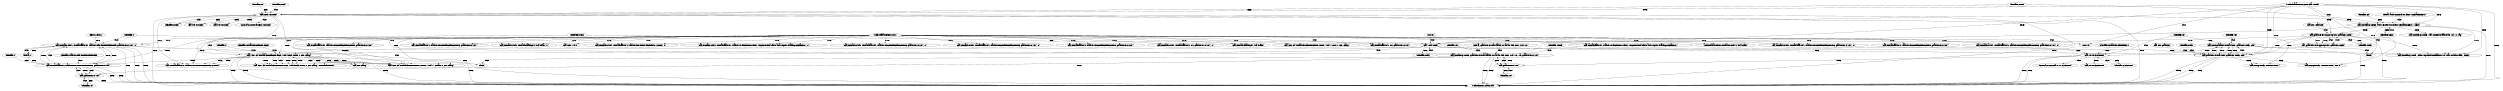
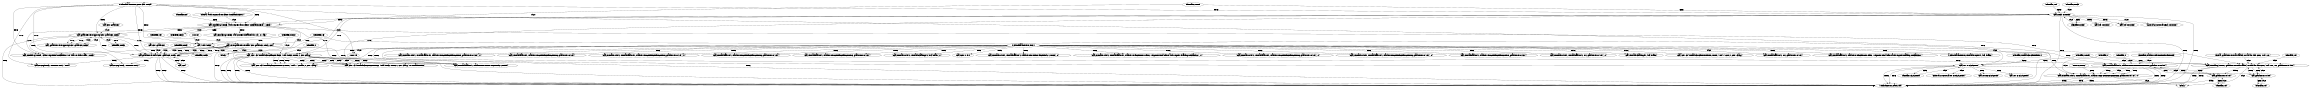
(253, 45) -> none
(1817, 50) -> (175, 50)
(27, 55) -> none
none -> (182, 66)
(359, 66) -> none
none -> (1988, 76)
